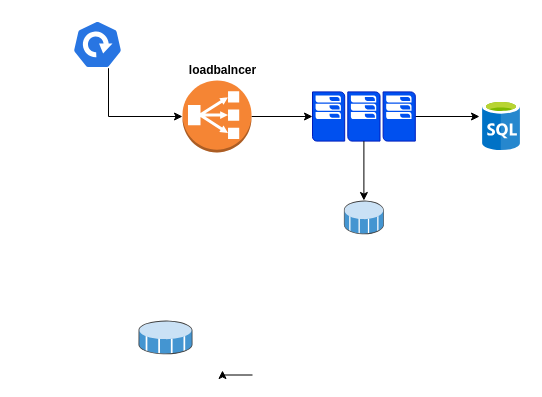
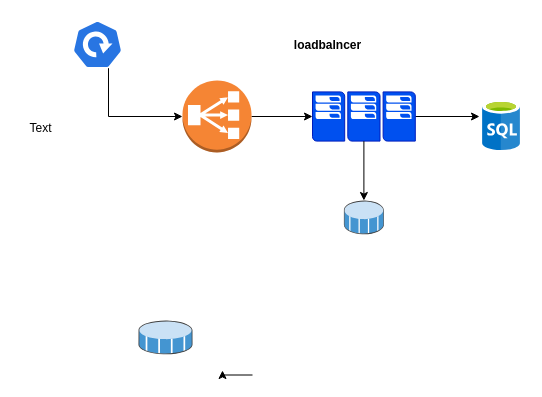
(223, 71) -> (328, 46)
none -> (41, 129)
